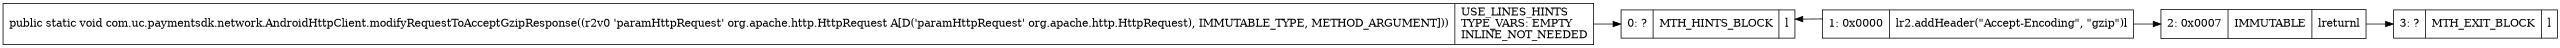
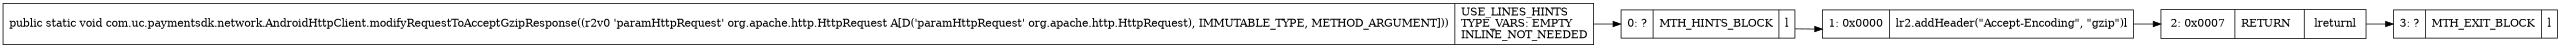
(1813, 19) -> (1805, 29)
(2270, 24) -> (2266, 24)
